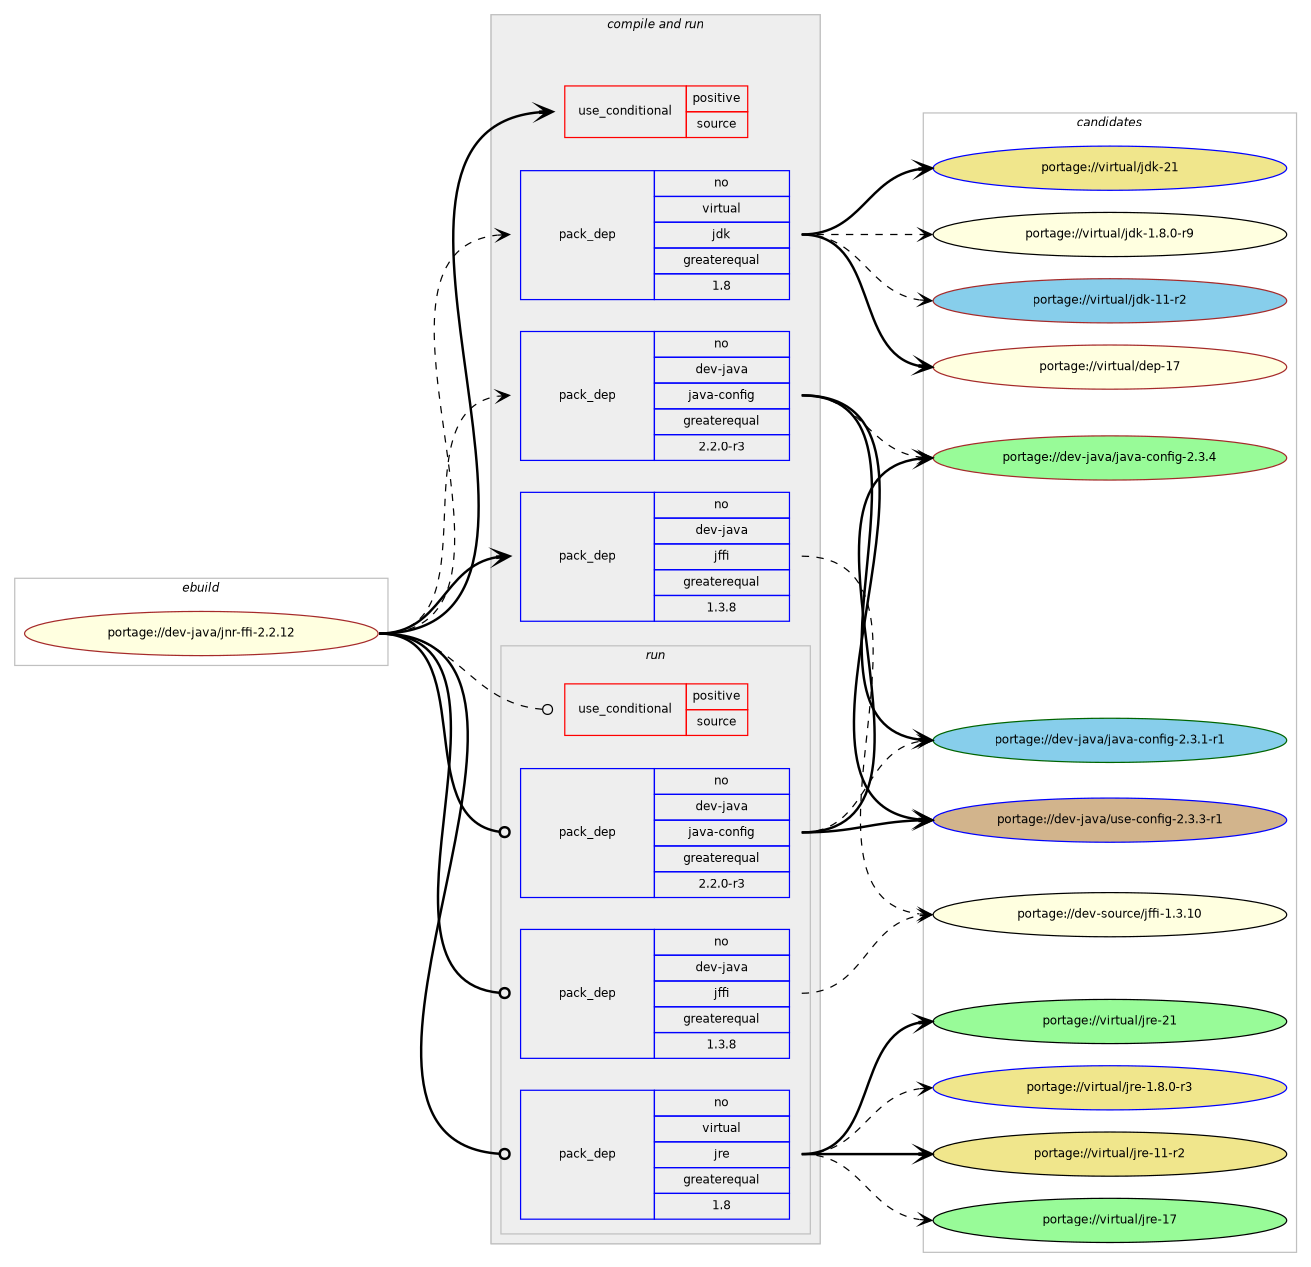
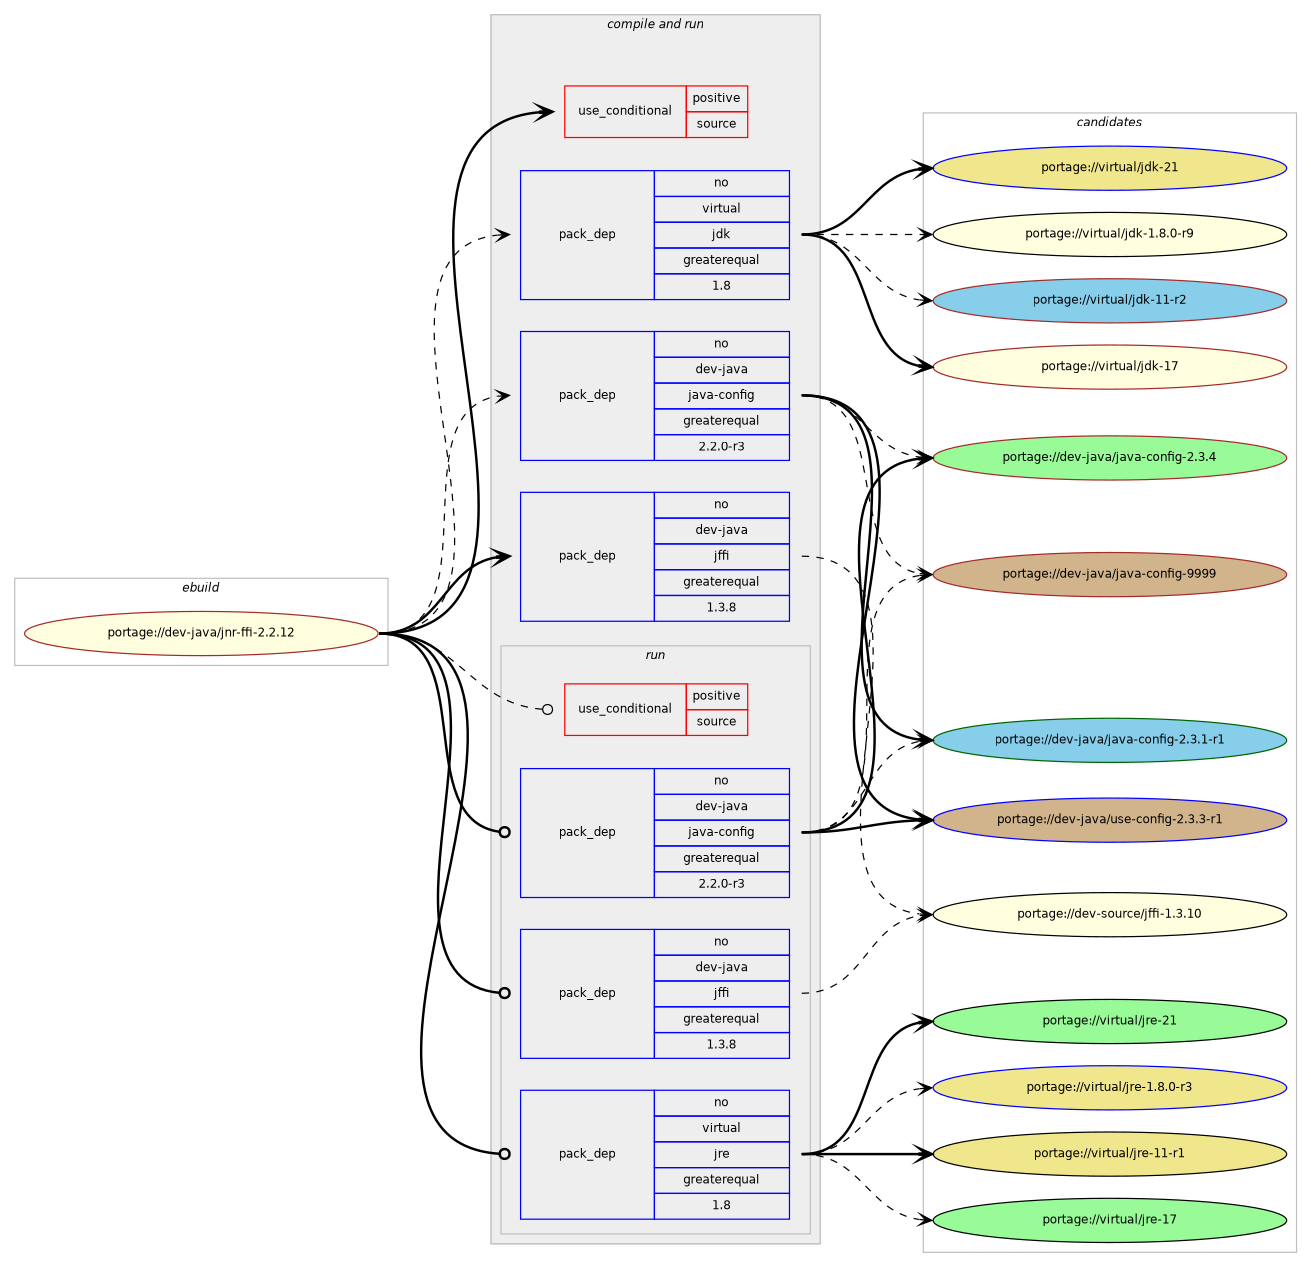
(1110, 367) -> (1110, 367)
none -> (1110, 575)
(1110, 1154) -> (1110, 1154)
